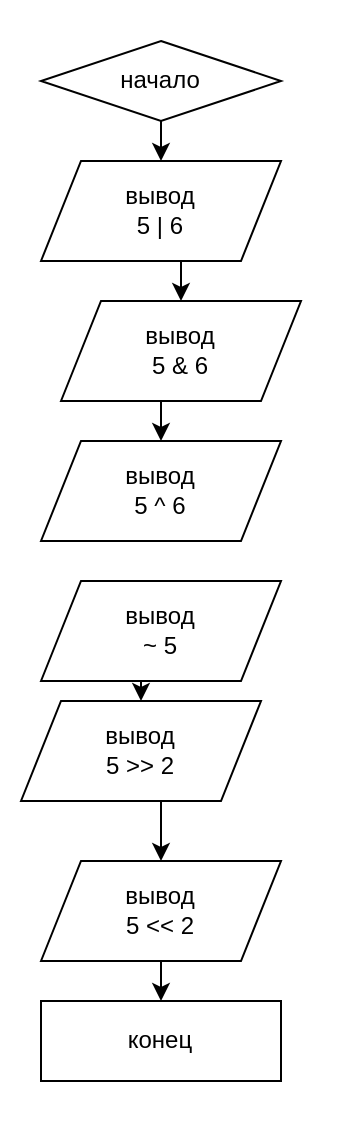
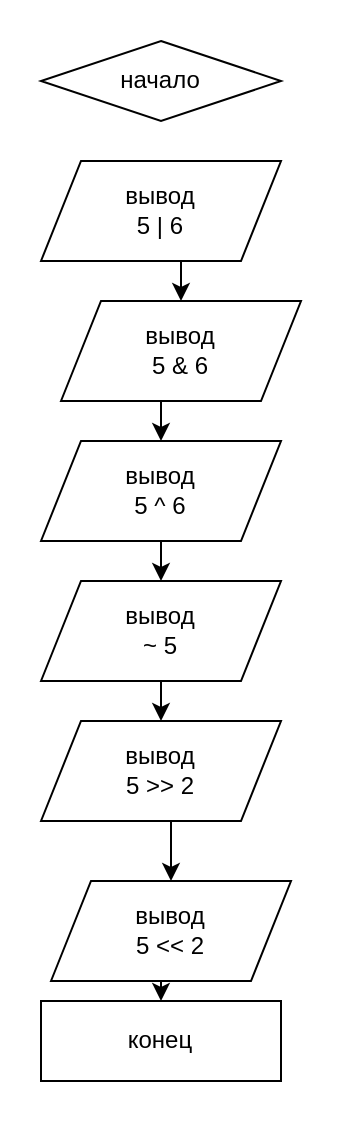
(161, 134) -> none
none -> (161, 554)
(141, 751) -> (161, 771)
(161, 911) -> (171, 931)
